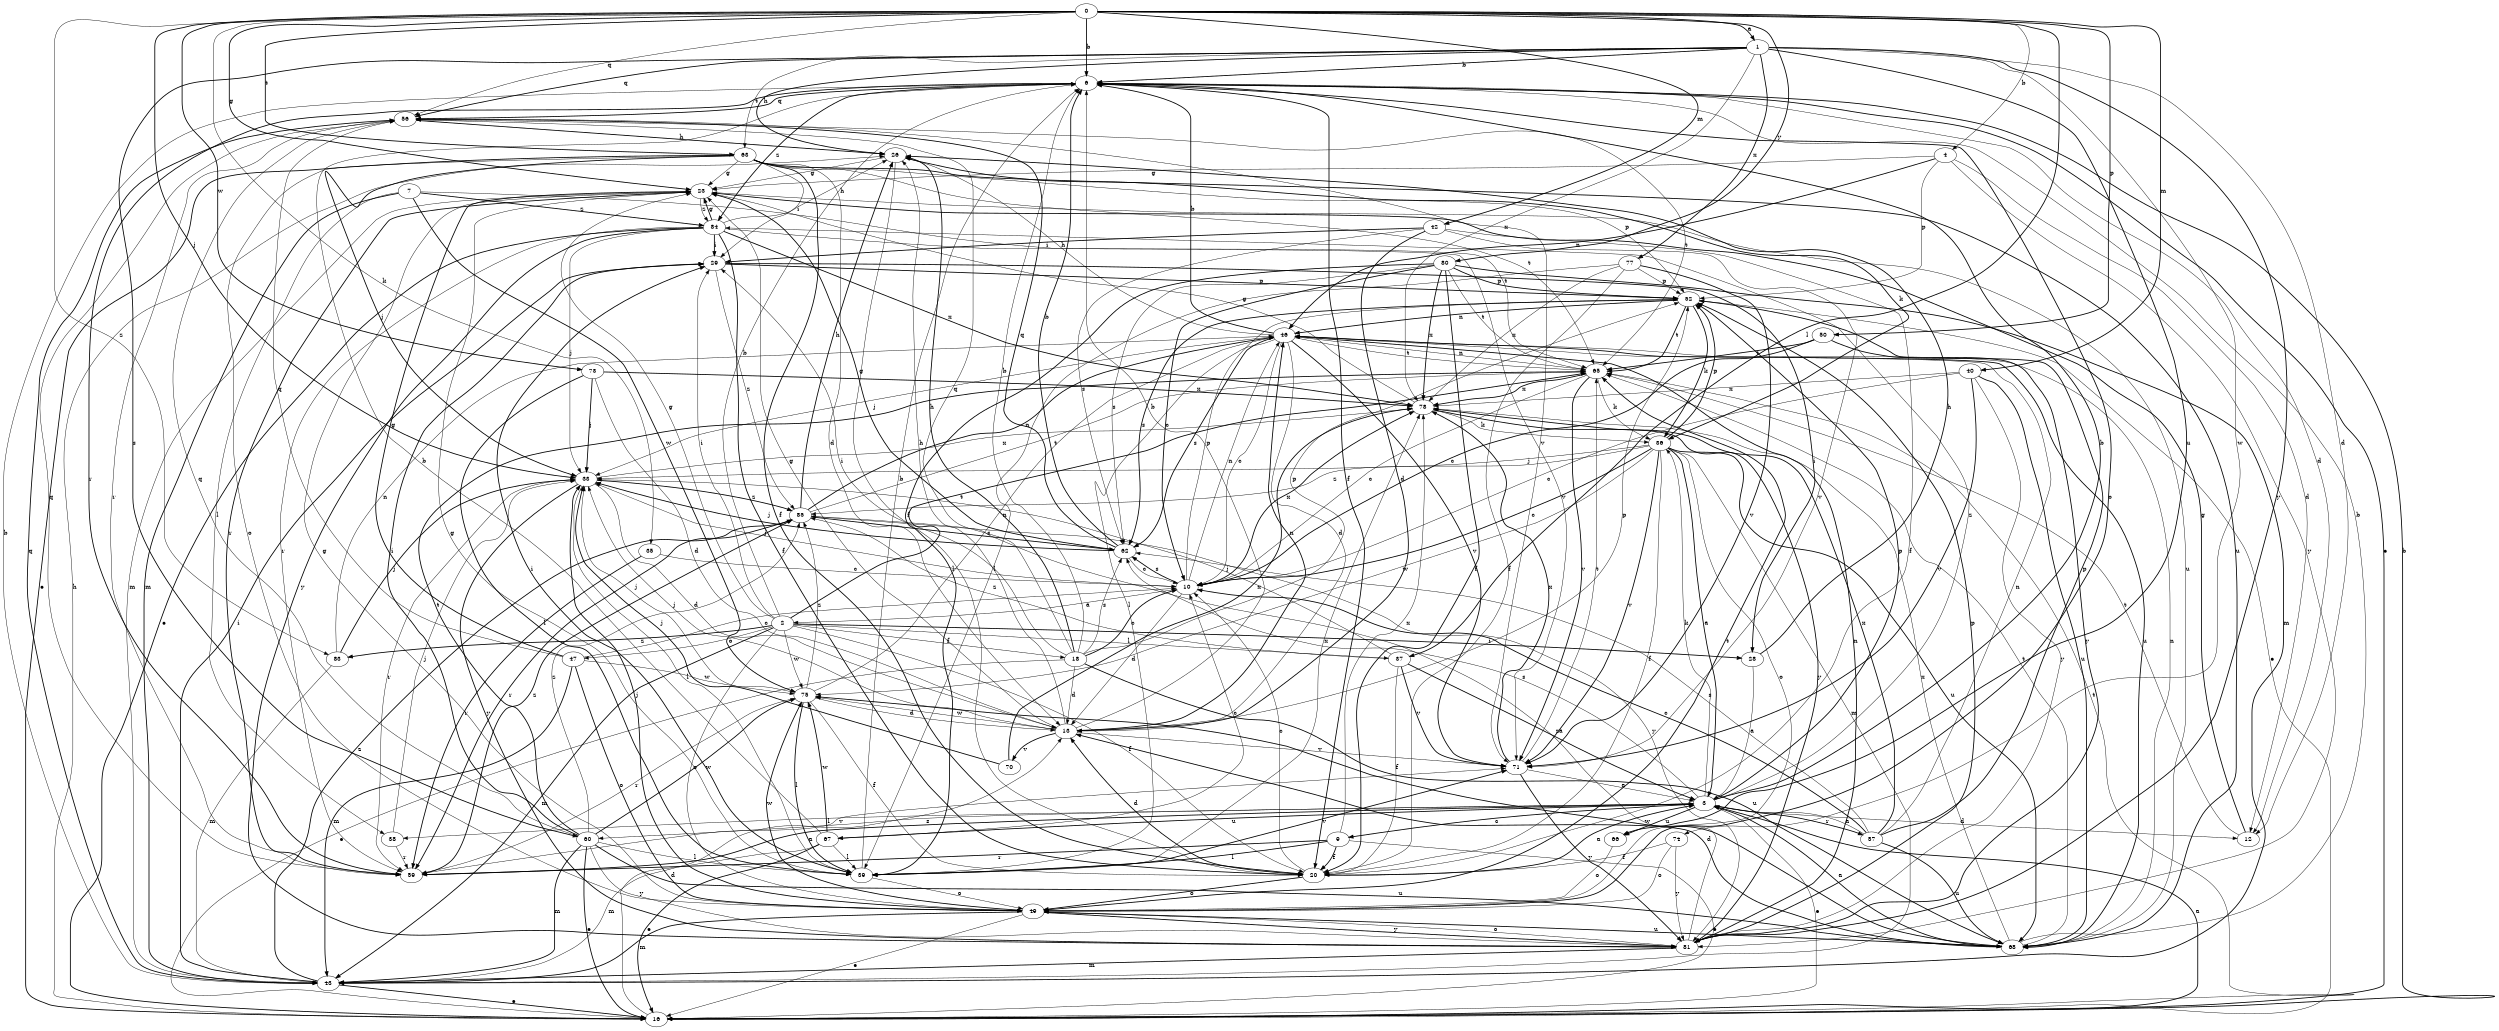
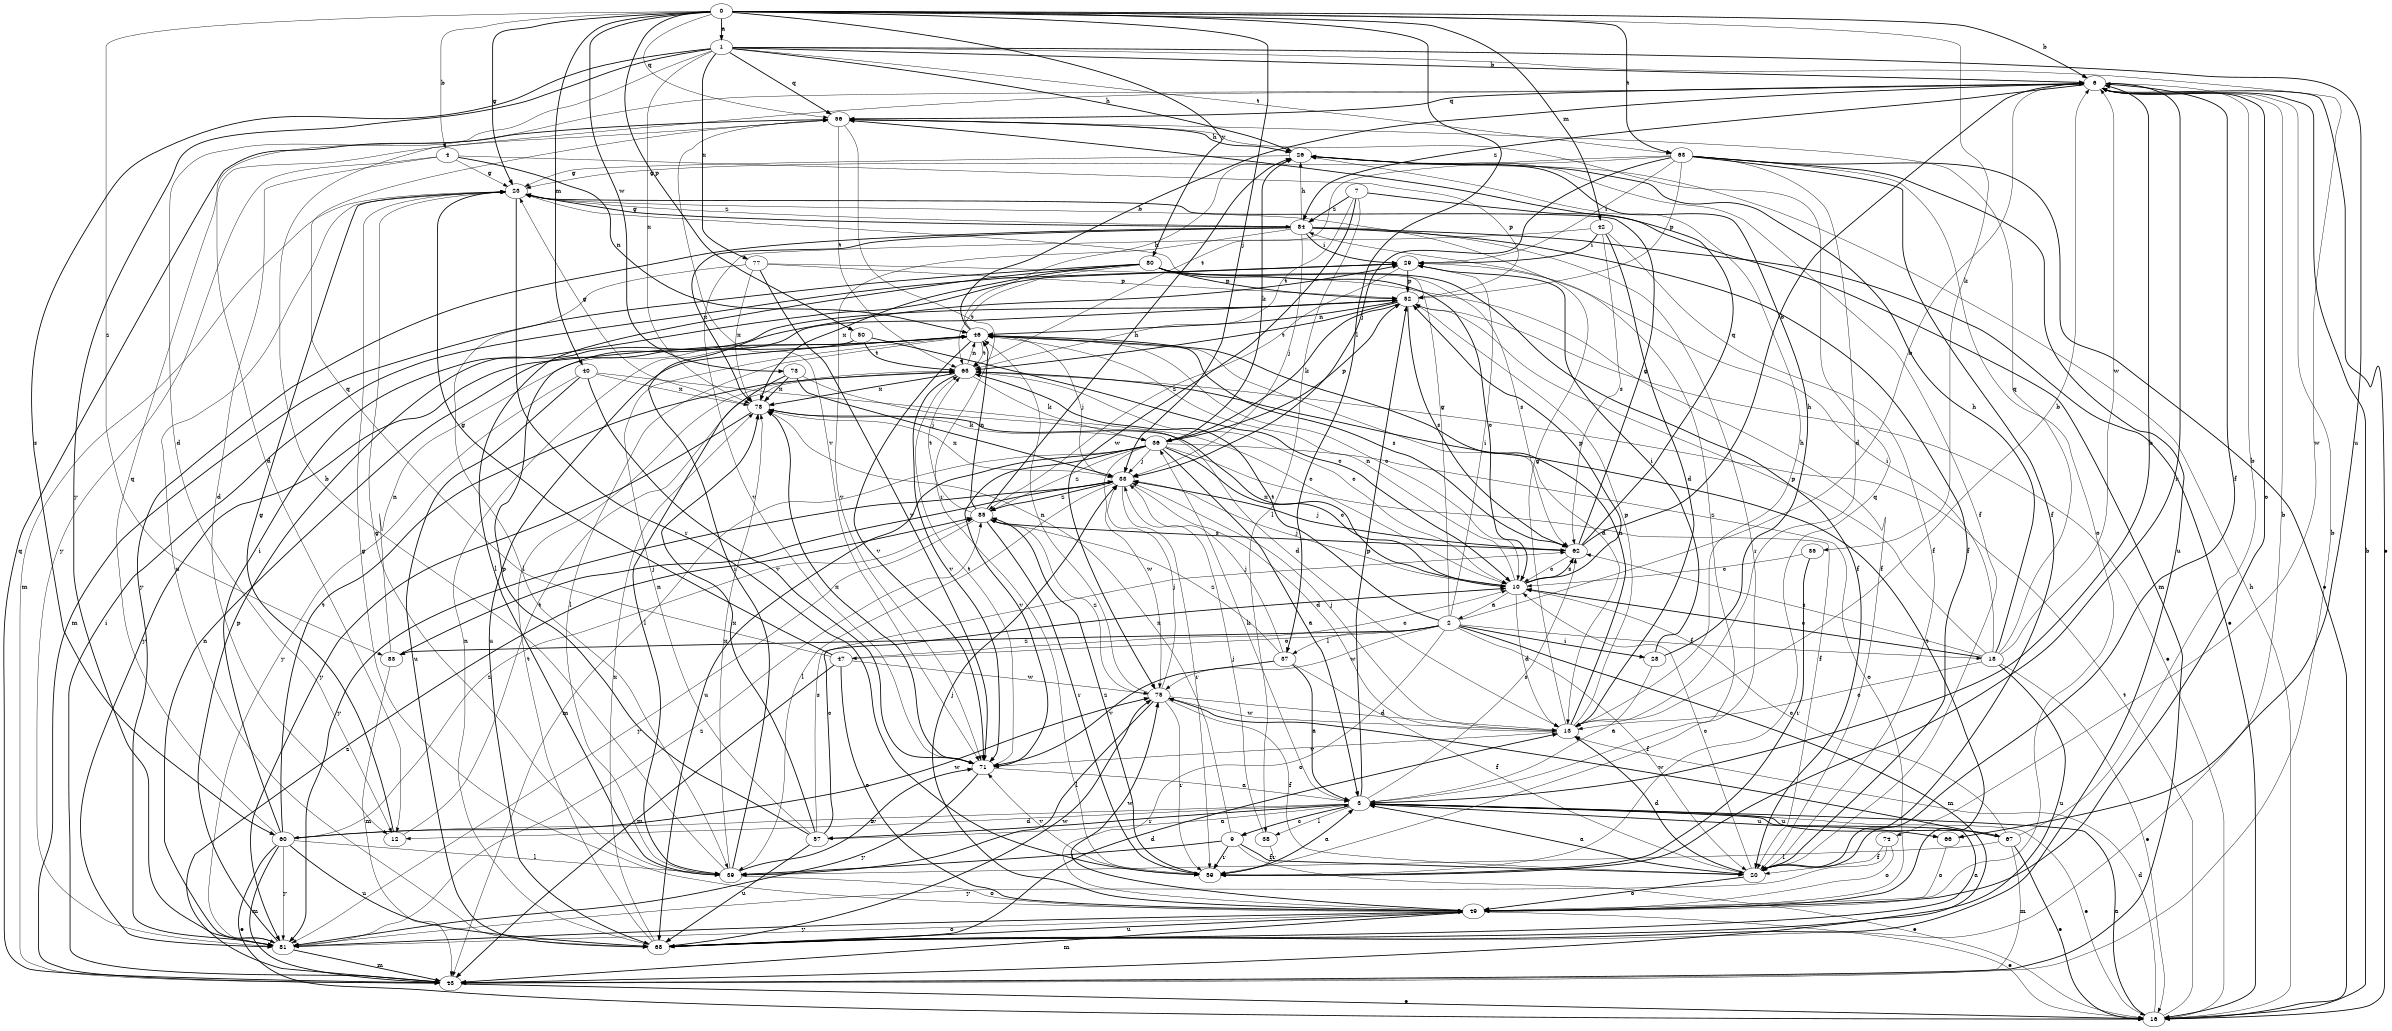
(1424, 275) -> (1606, 418)
(1316, 316) -> (1575, 446)
(1005, 371) -> (2117, 371)
(1074, 695) -> (1859, 695)
(1009, 767) -> none
